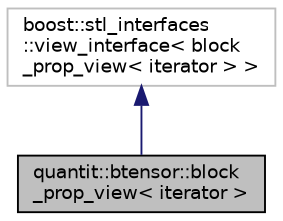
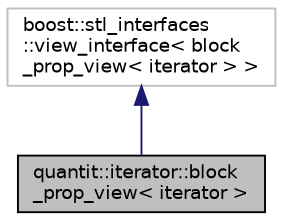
(141, 184) -> (141, 184)
